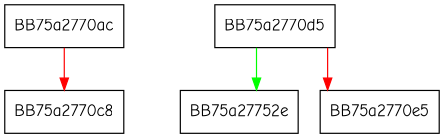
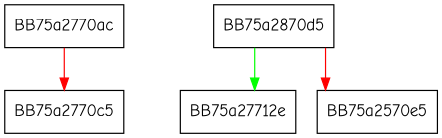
(275, 26) -> (274, 26)
(64, 112) -> (64, 112)
(239, 112) -> (238, 112)
(380, 112) -> (377, 112)
